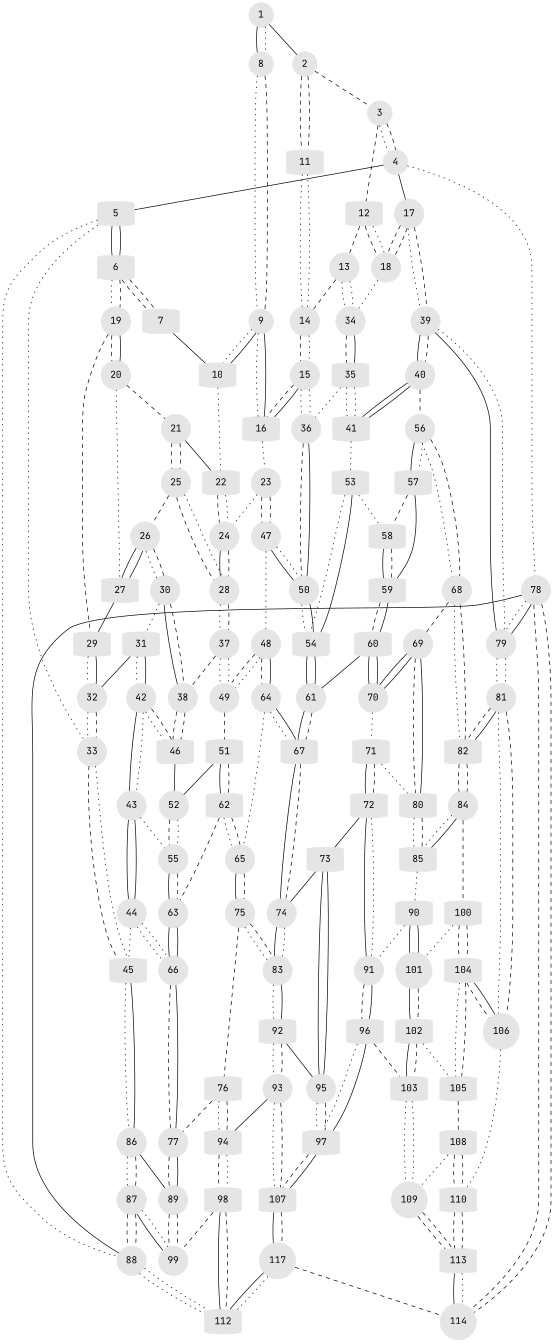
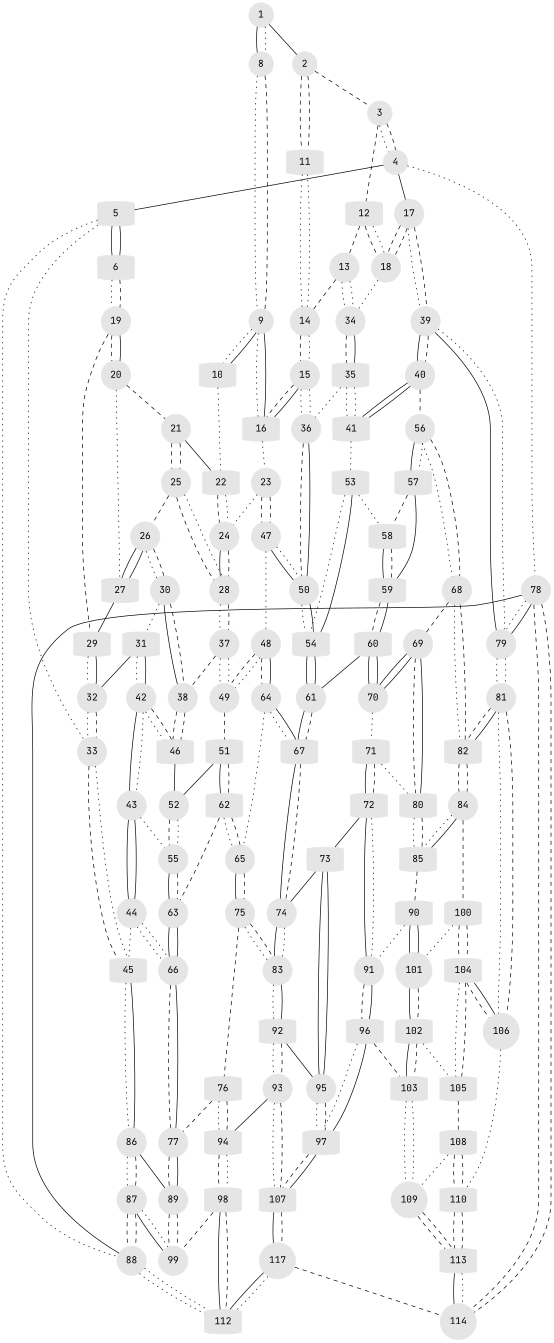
(161, 321) -> none
(416, 886) -> (416, 886)
